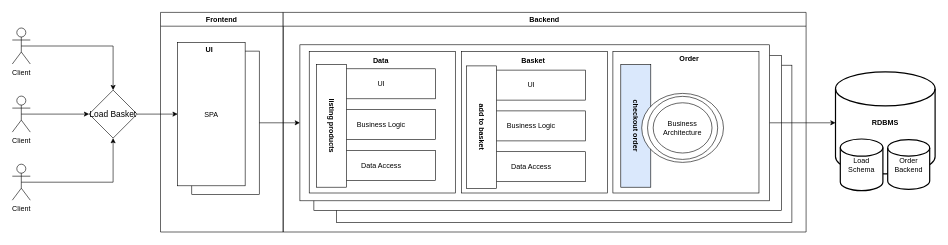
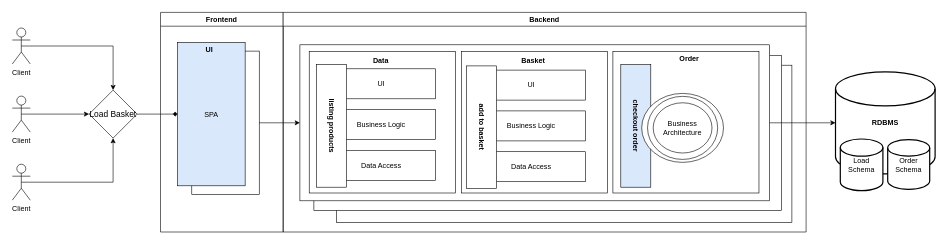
(172, 114) -> (172, 114)
(211, 114) -> (211, 114)
(909, 165) -> (909, 165)
